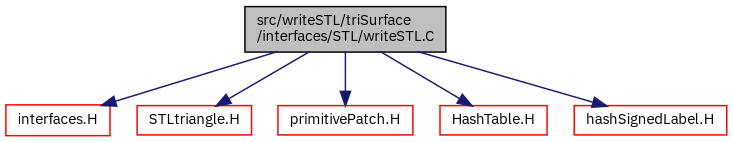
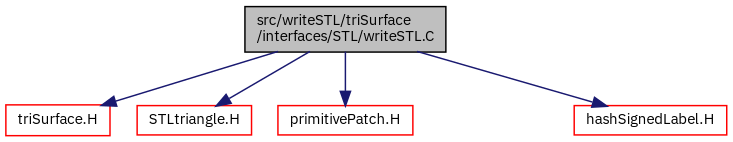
(58, 120) -> (58, 120)
(494, 120) -> none
